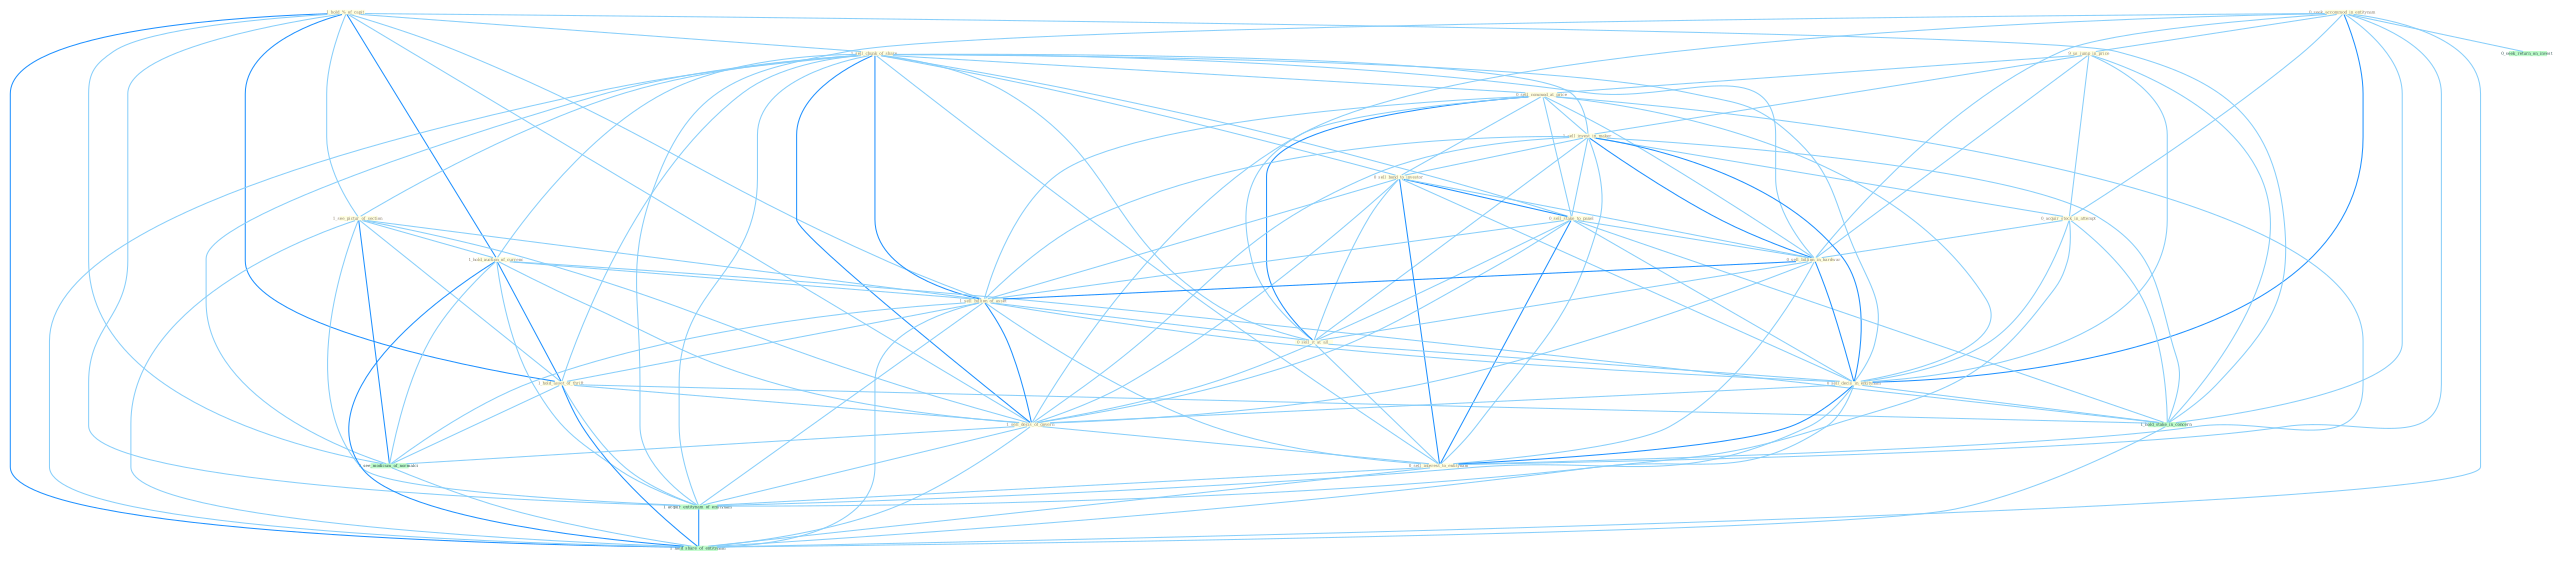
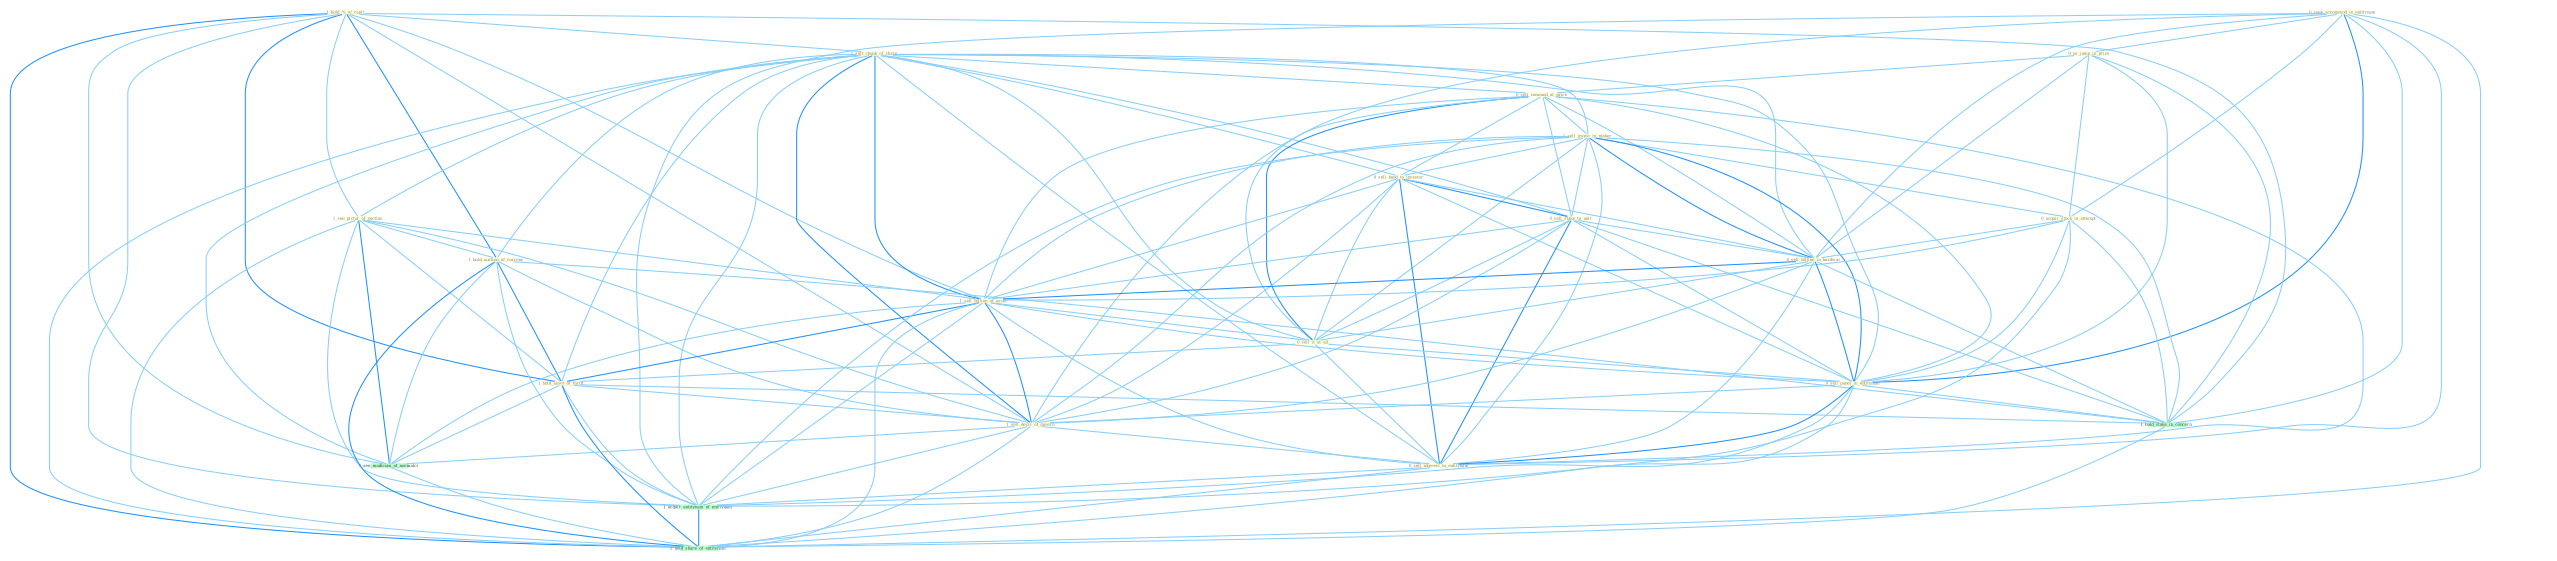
(2528, 54) -> none
(1838, 95) -> (1067, 223)
(1572, 218) -> (1572, 218)
(741, 280) -> (1563, 285)
none -> (1965, 330)
(752, 346) -> (752, 346)
(1225, 378) -> (974, 361)
(1854, 383) -> (1854, 383)
